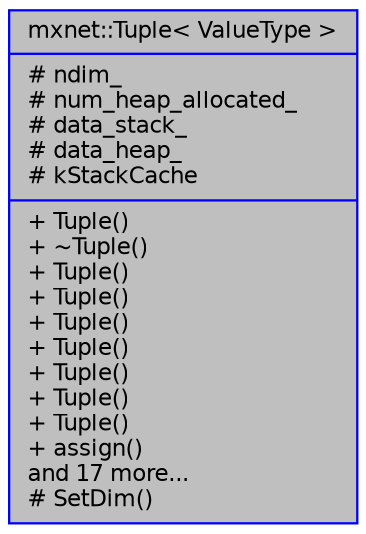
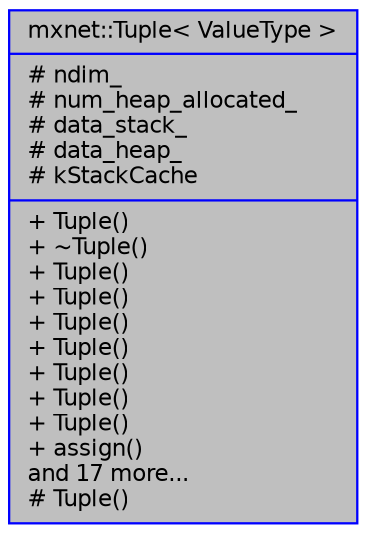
(90, 499) -> (79, 499)
